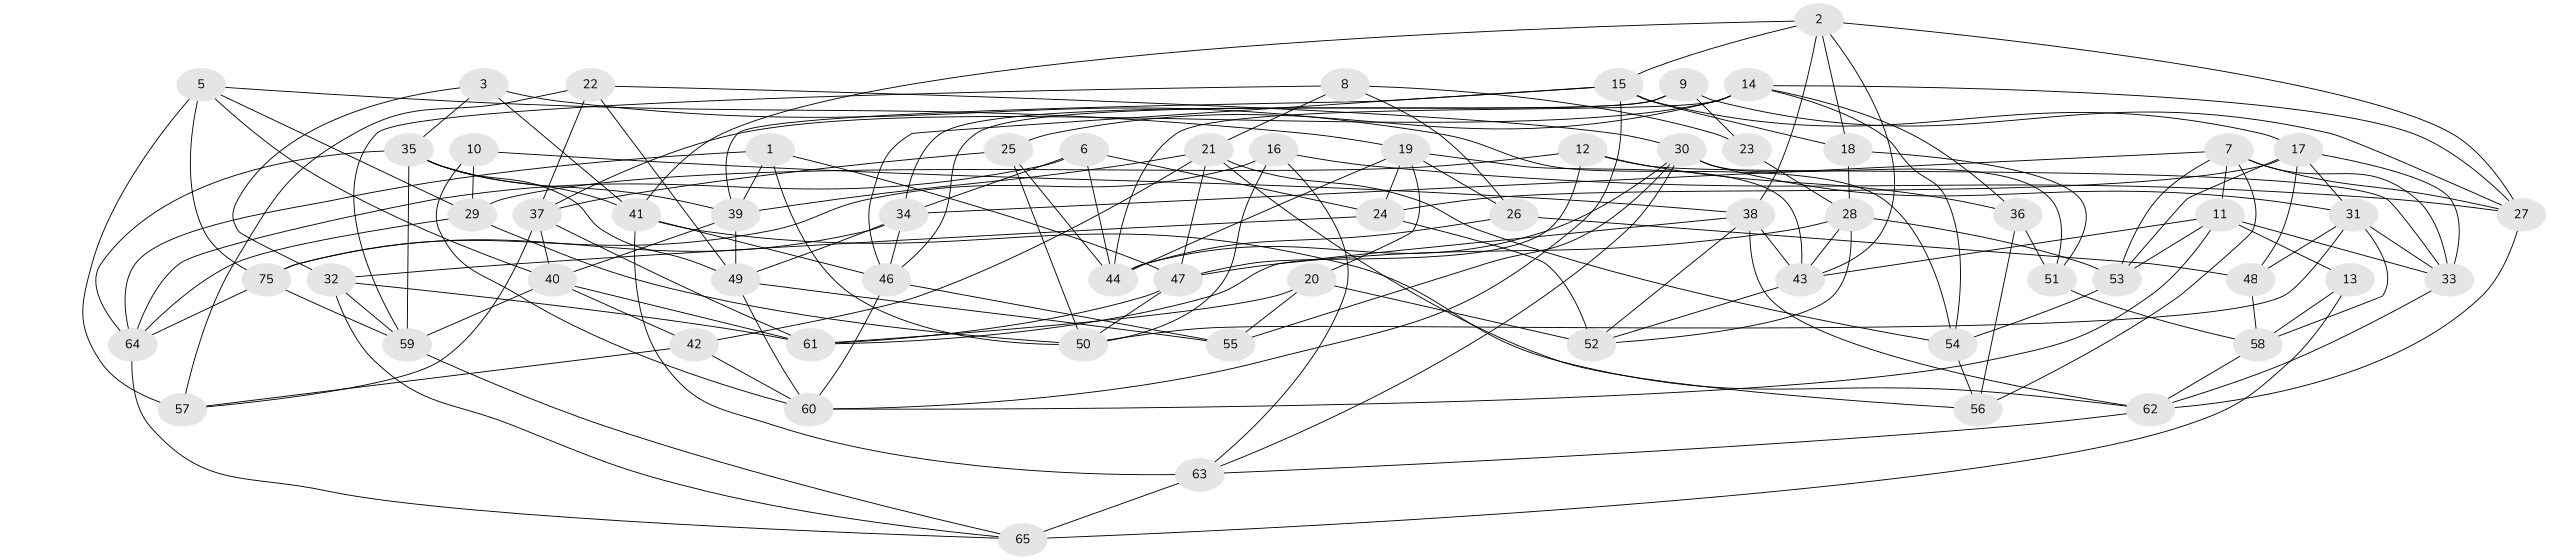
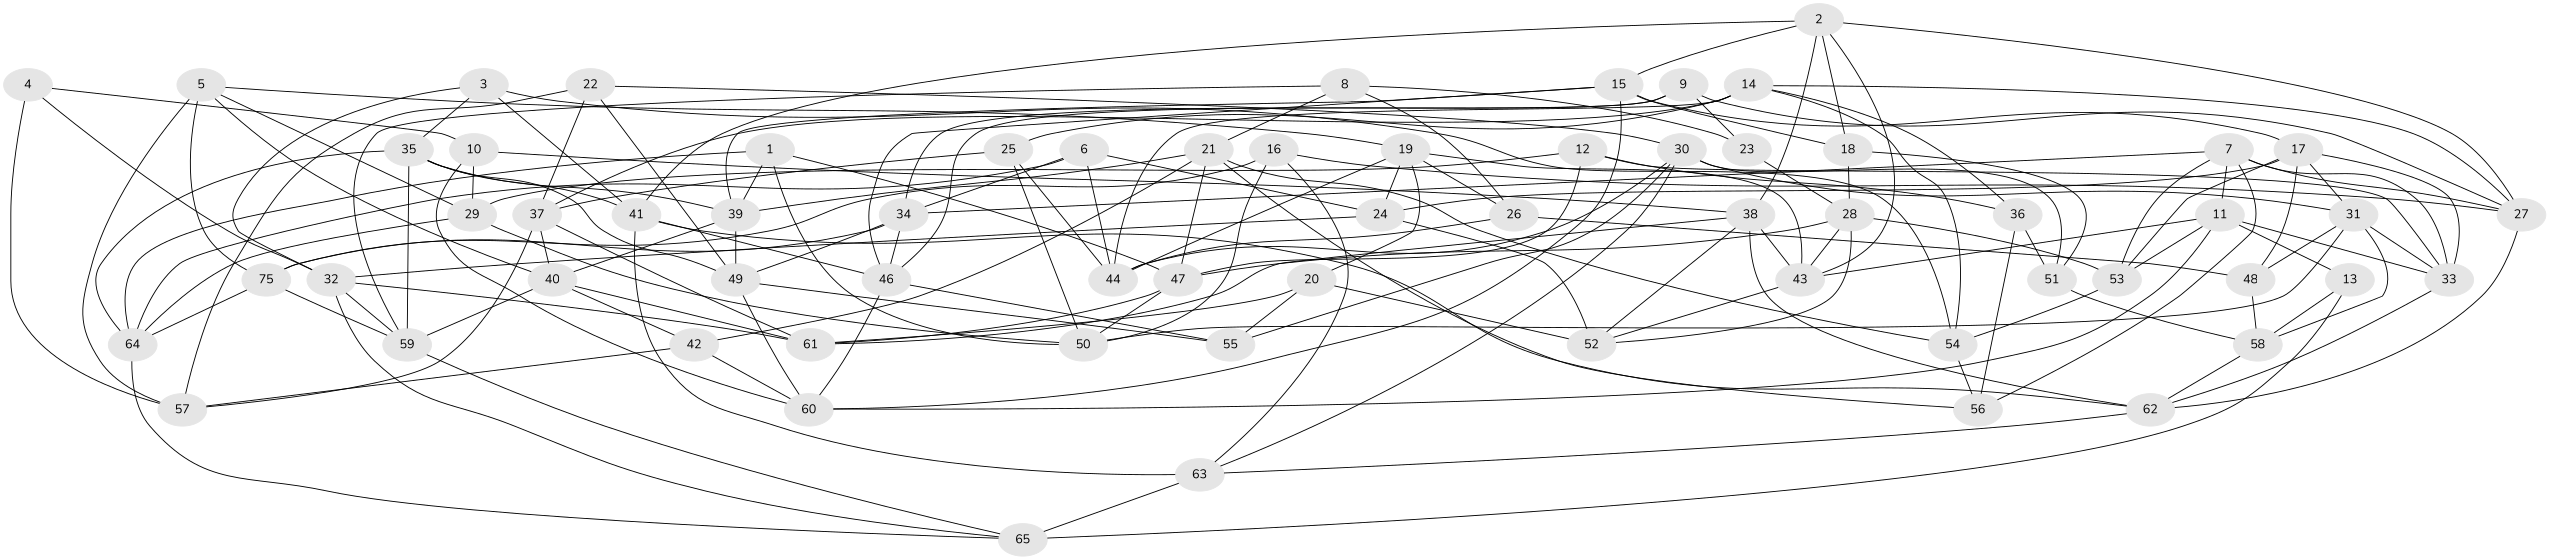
none -> (28, 85)
